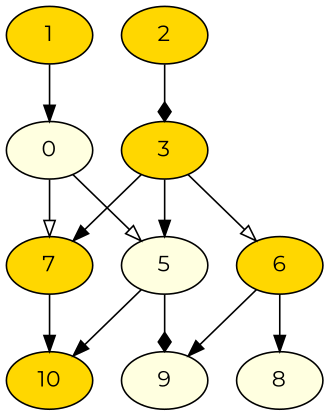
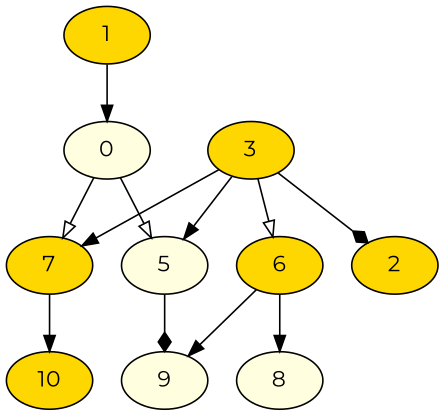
(165, 83) -> (315, 202)
(113, 317) -> none
